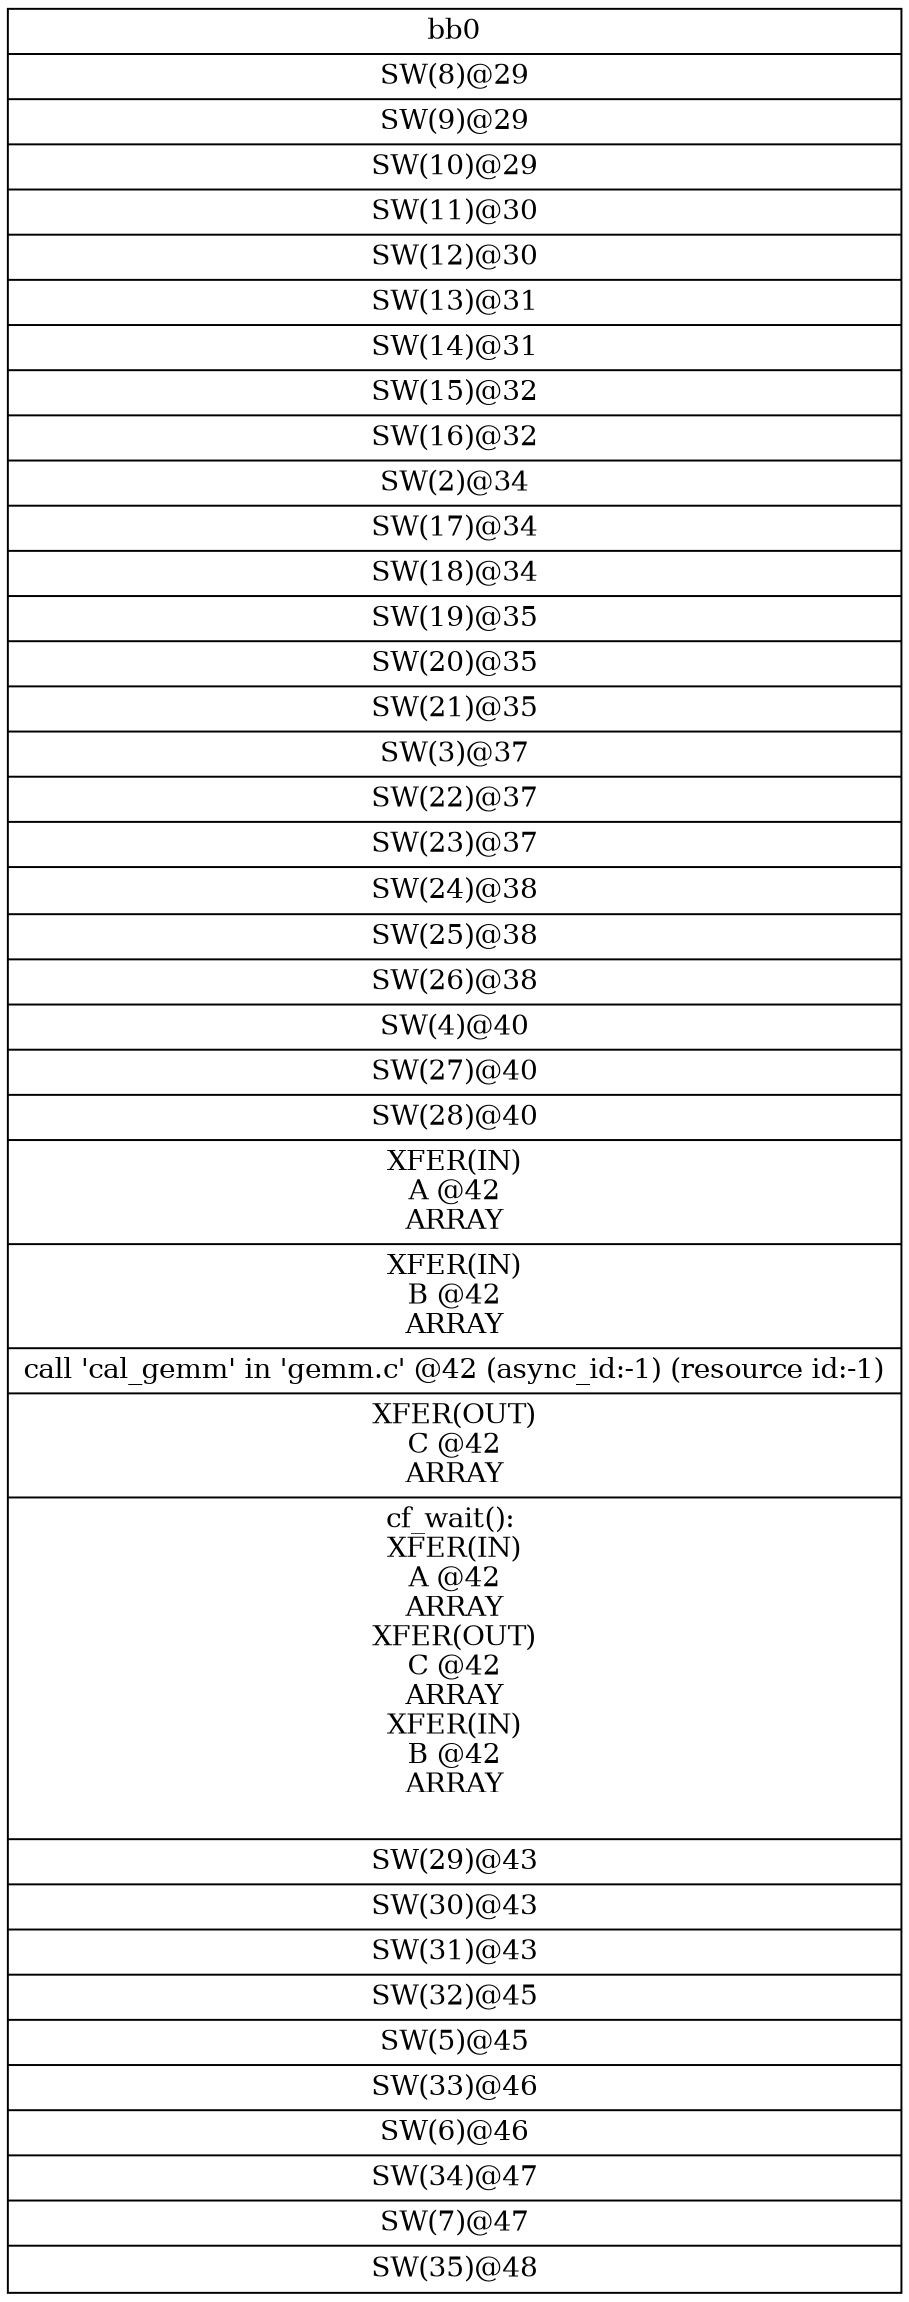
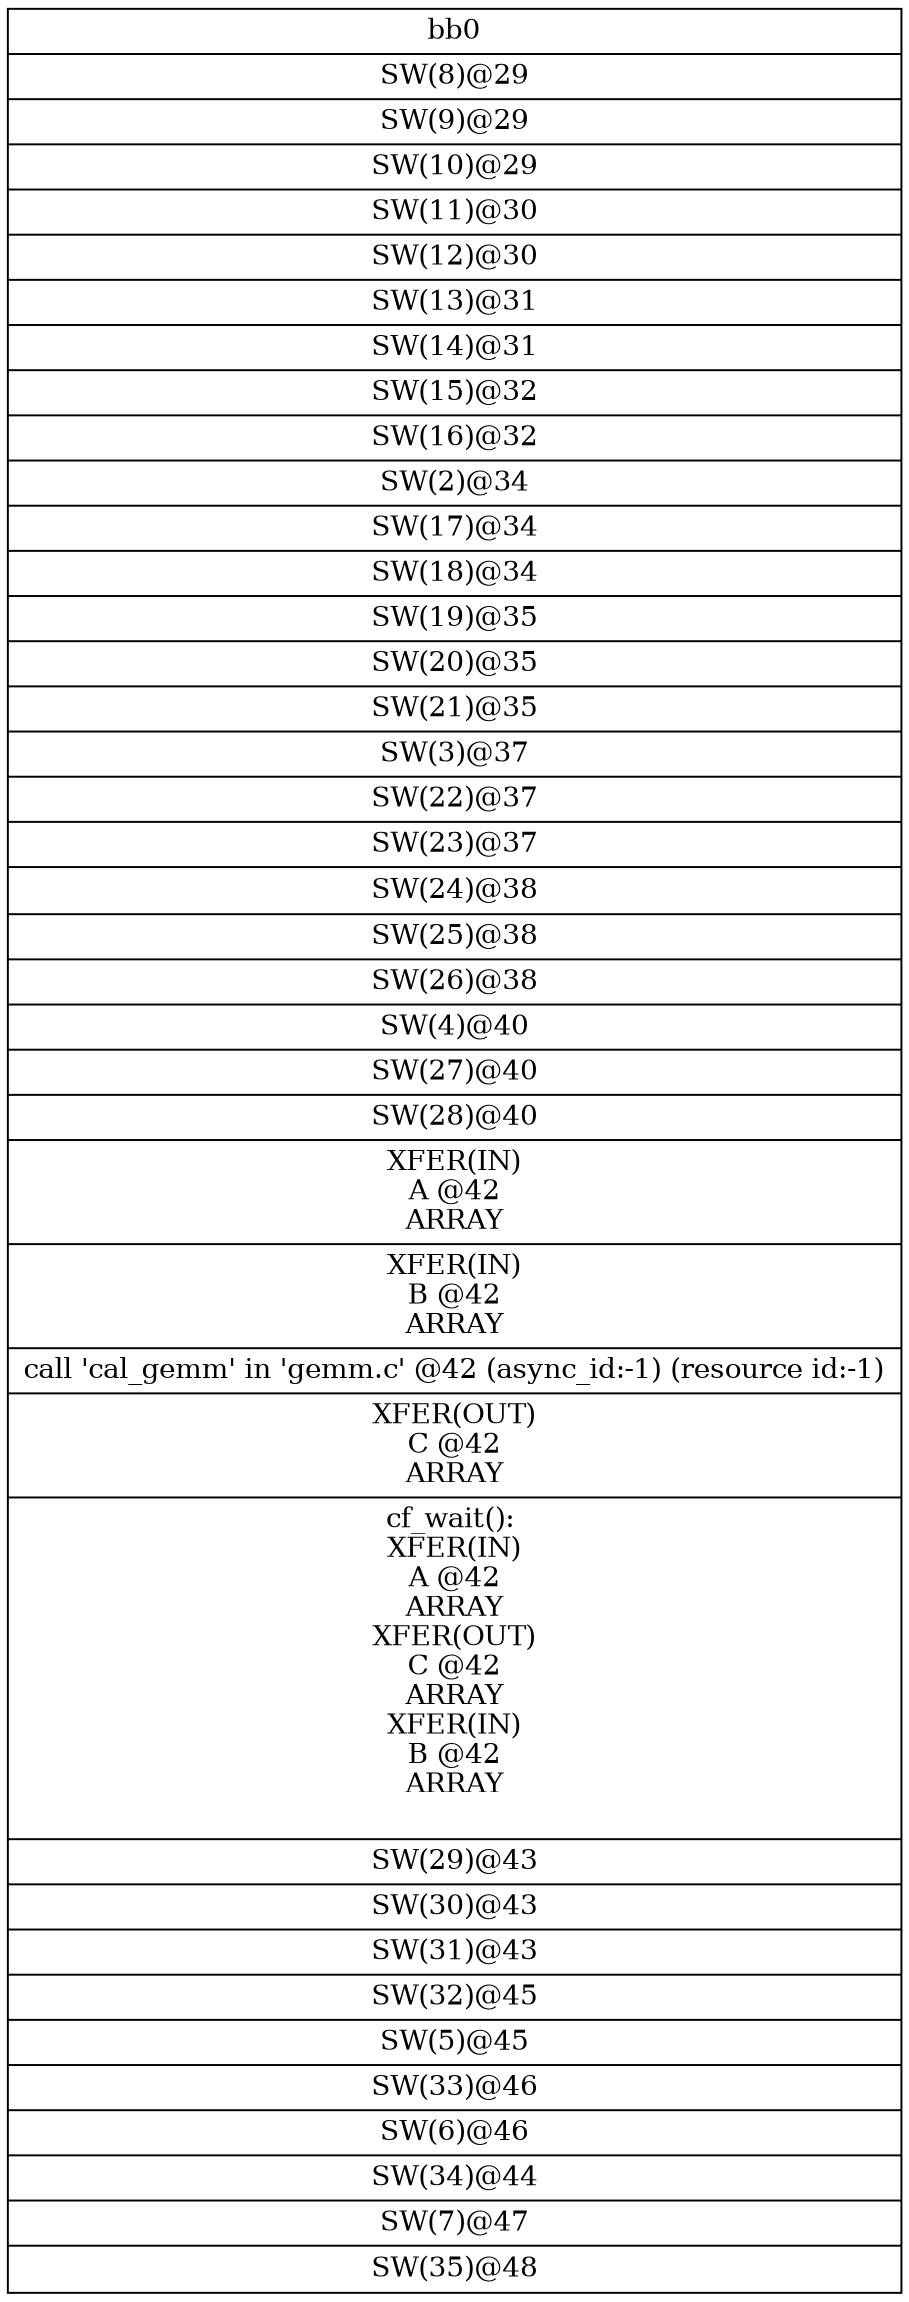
(455, 2177) -> (455, 2177)
